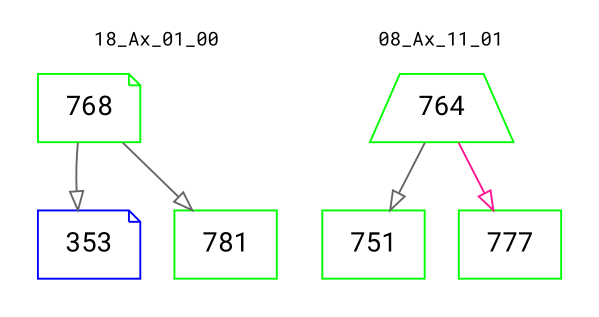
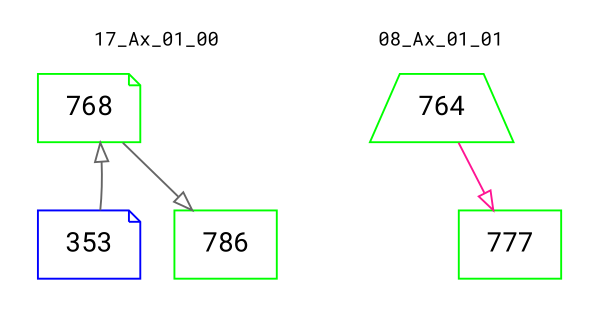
(157, 41) -> (157, 41)
(442, 41) -> (442, 41)
(76, 167) -> (102, 186)
(226, 245) -> (226, 245)
(373, 245) -> none
